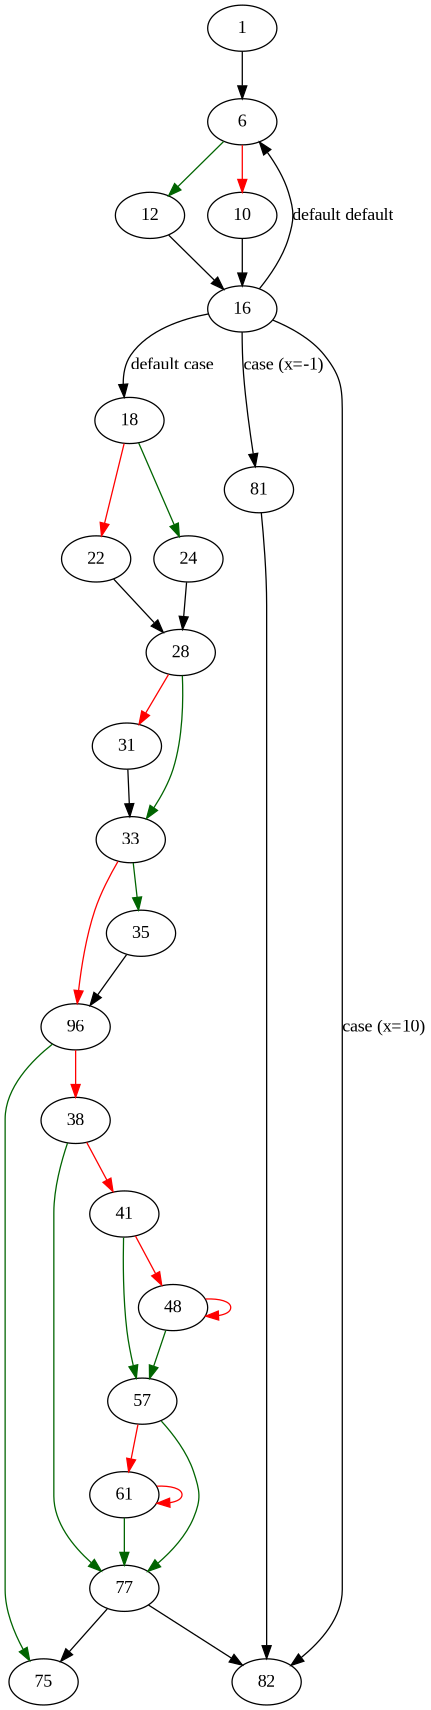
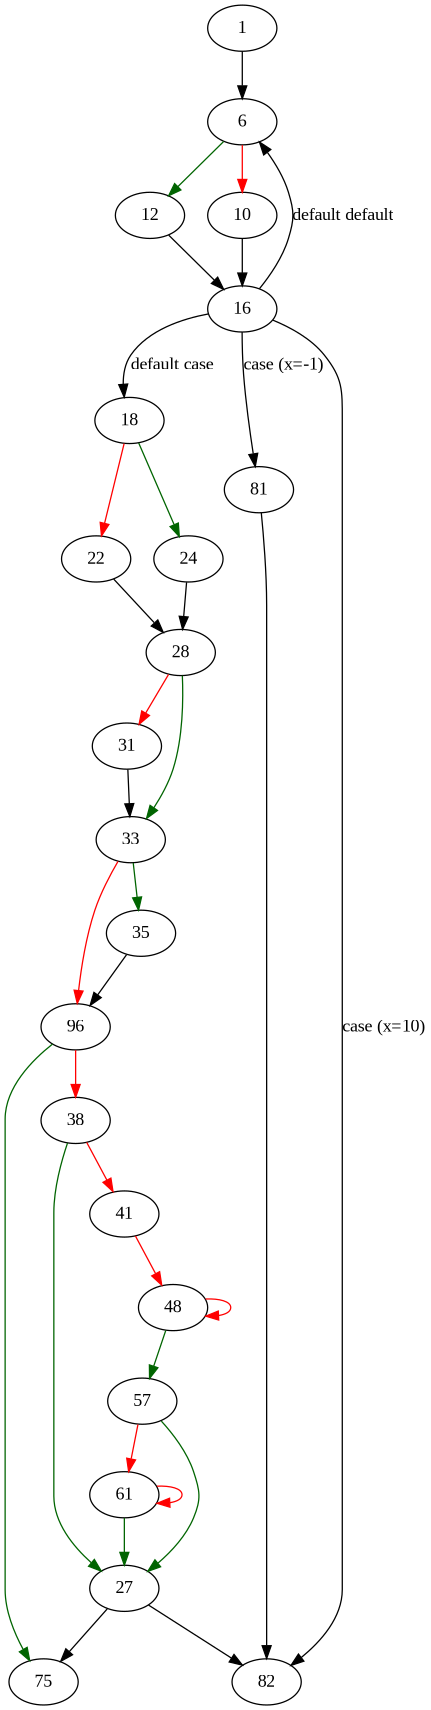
(124, 1302) -> none
(124, 1588) -> (124, 1588)
